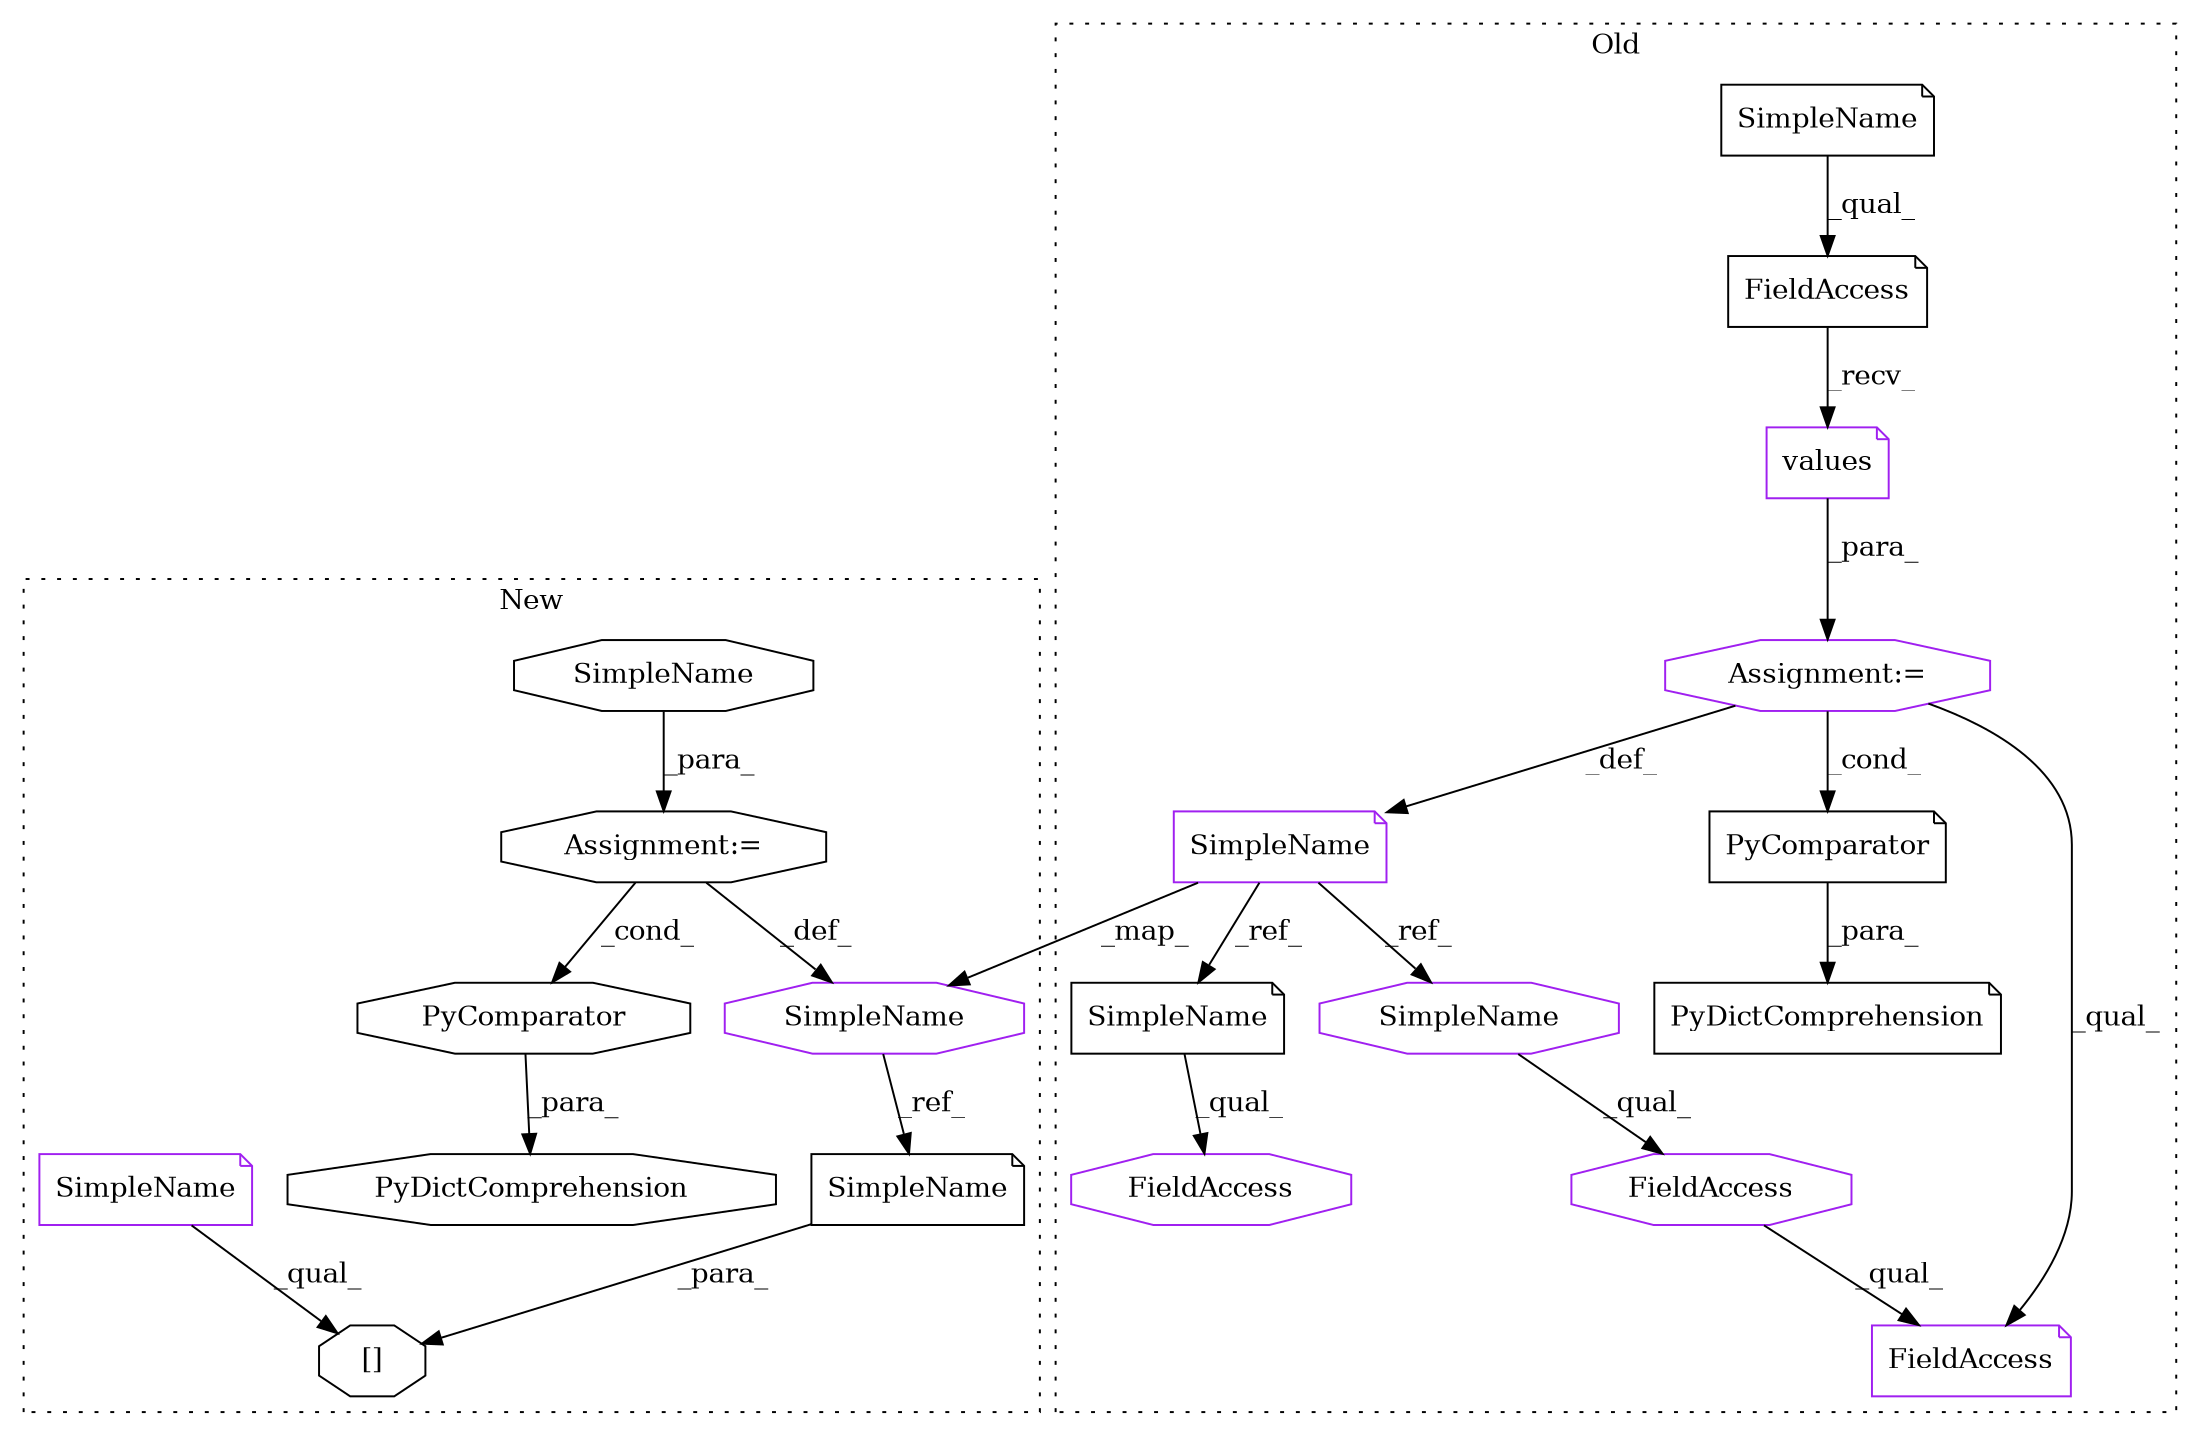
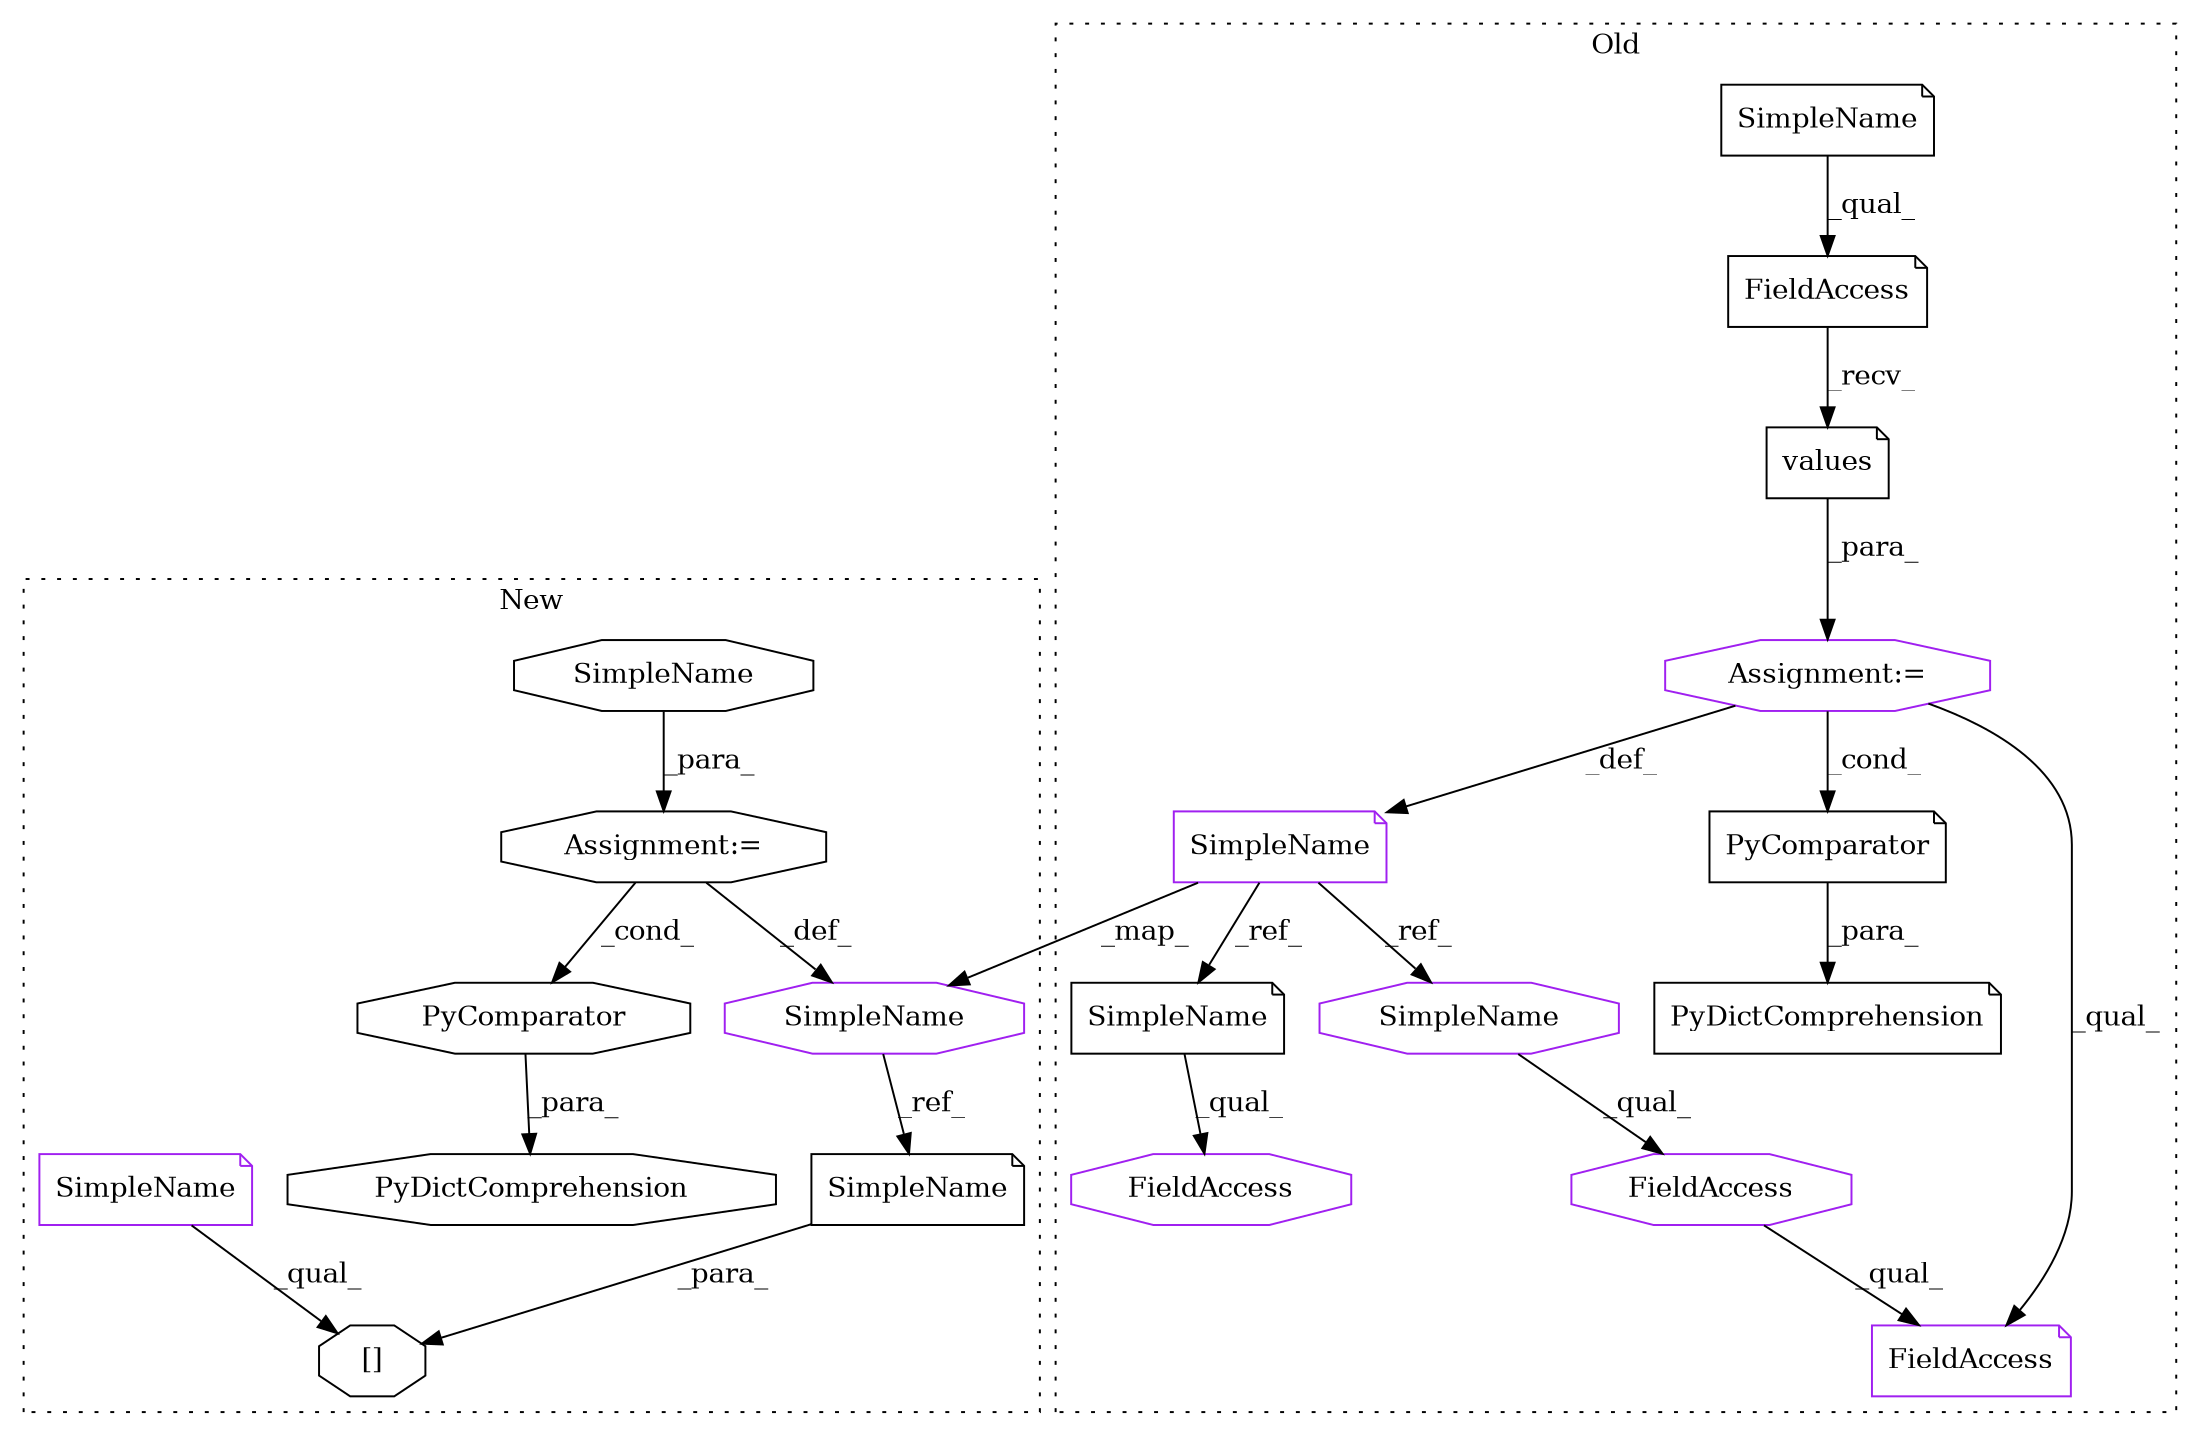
(1828, 463) -> (1828, 463)
